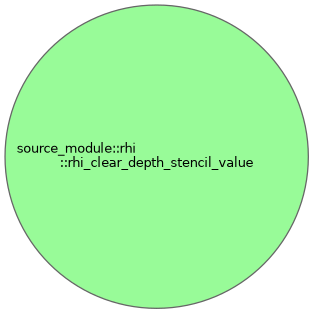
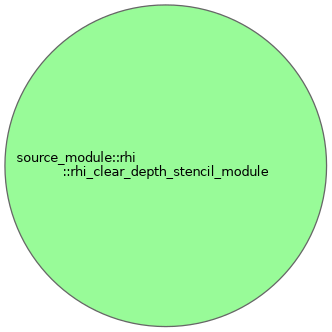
(157, 157) -> (166, 166)
